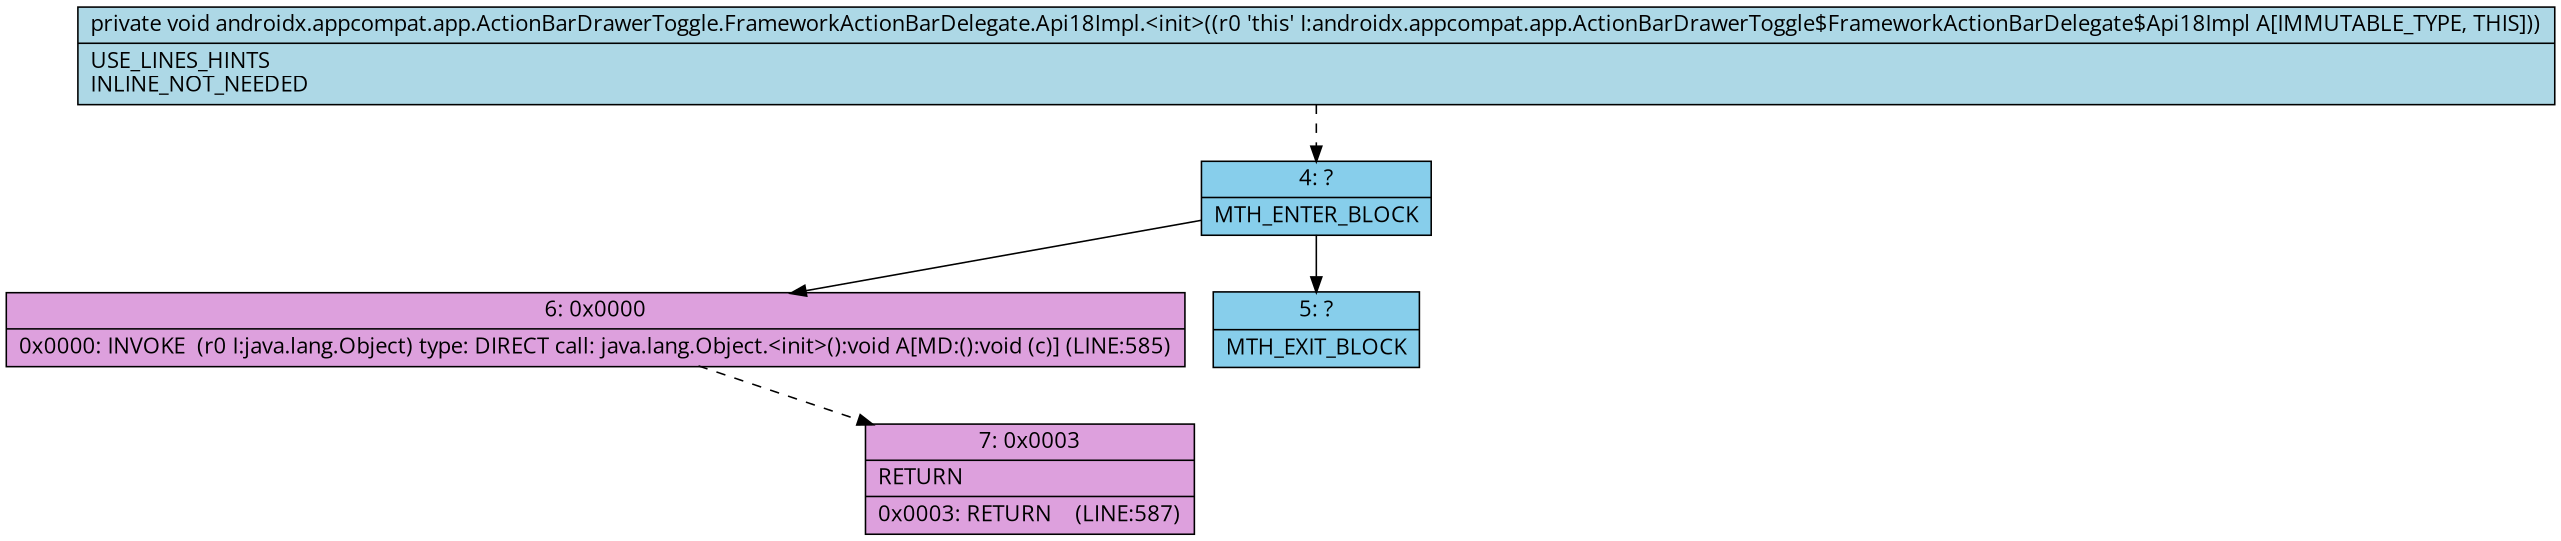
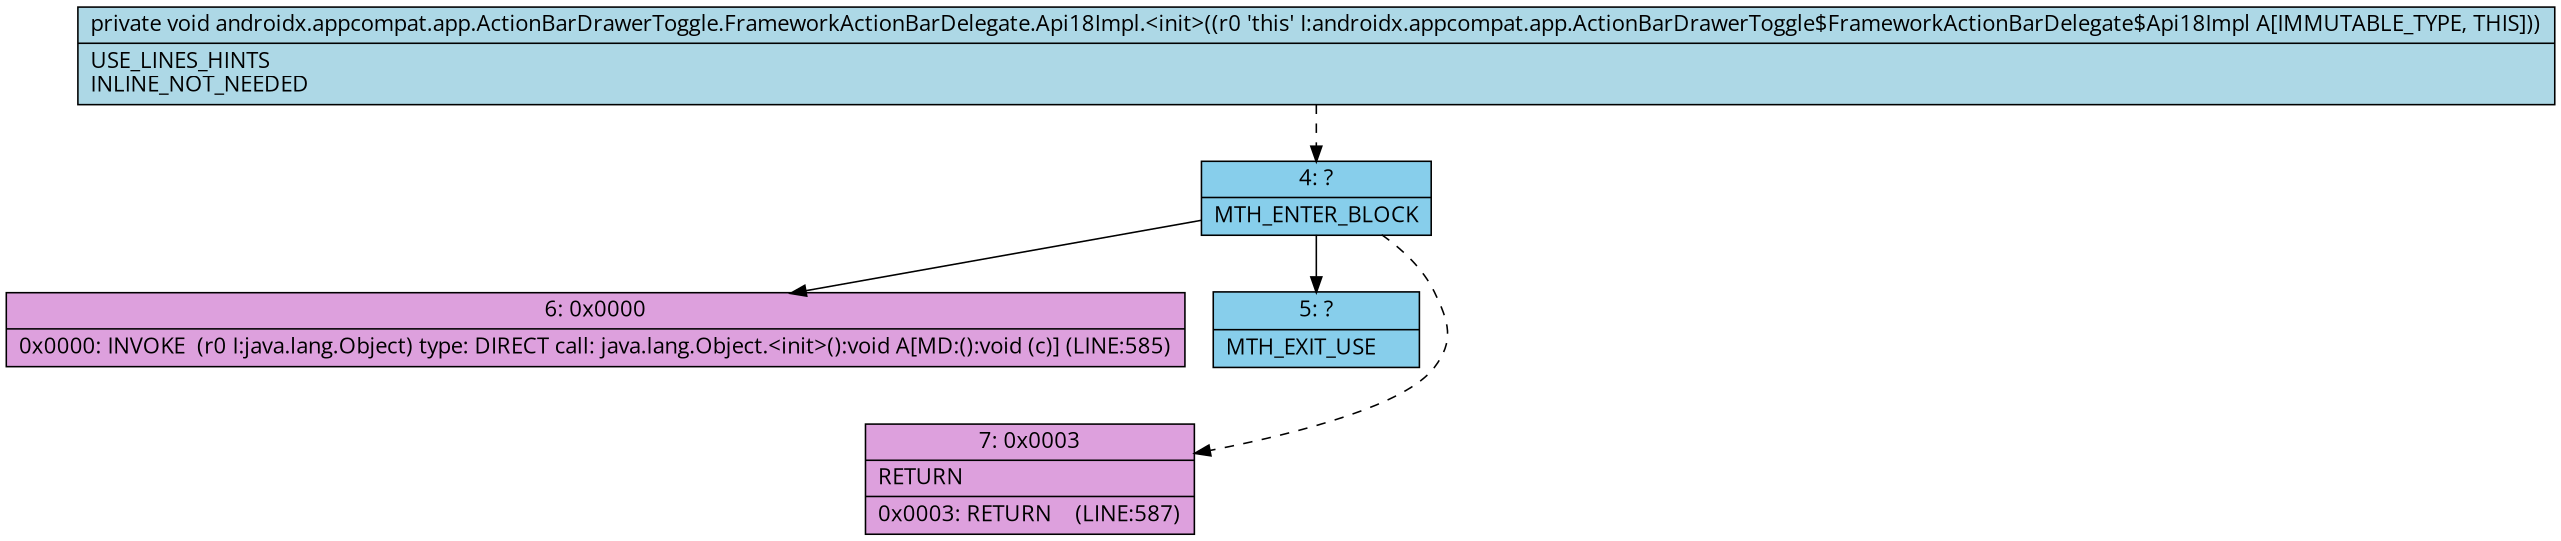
(1316, 348) -> (1301, 348)
(778, 393) -> (1402, 393)
